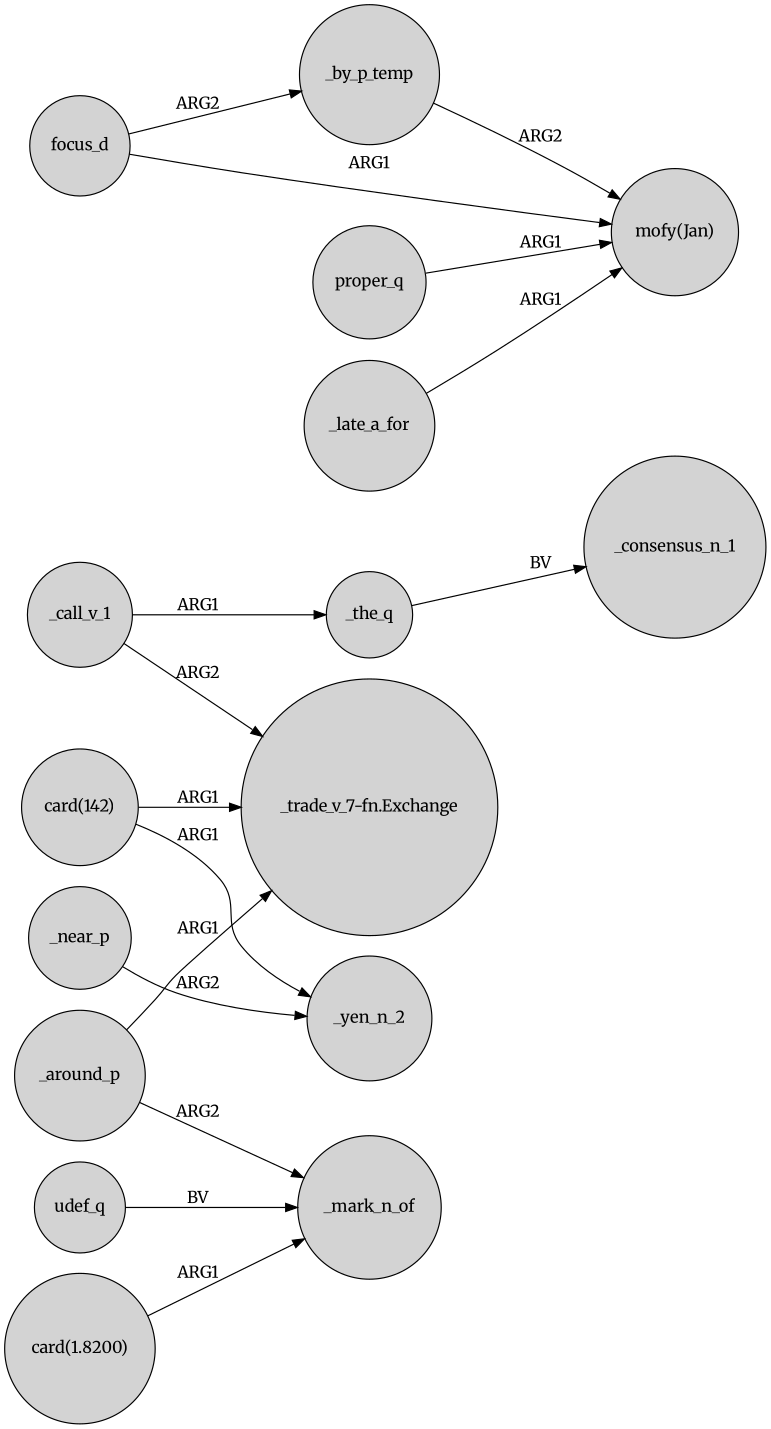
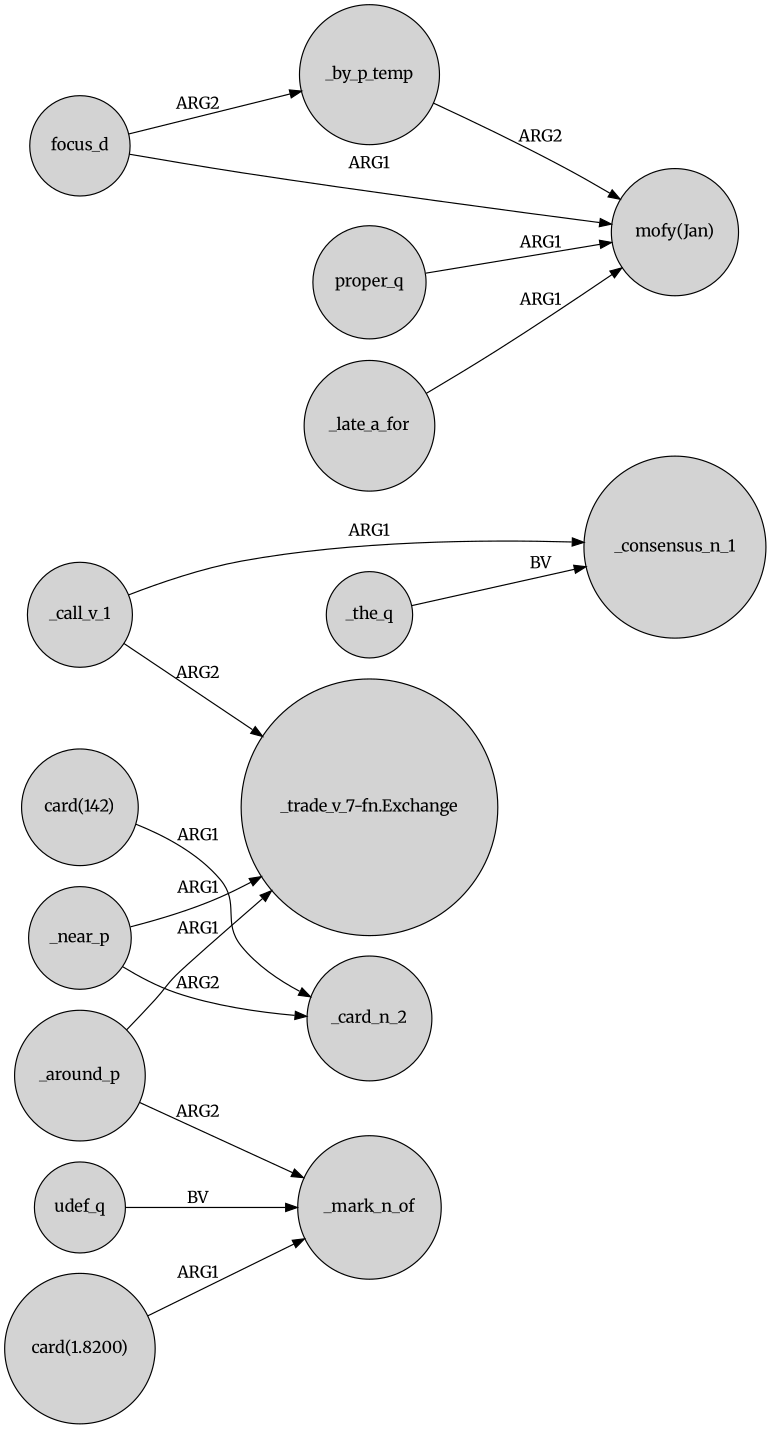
(223, 615) -> (347, 548)
(184, 807) -> (192, 908)
(369, 1019) -> (369, 1019)
